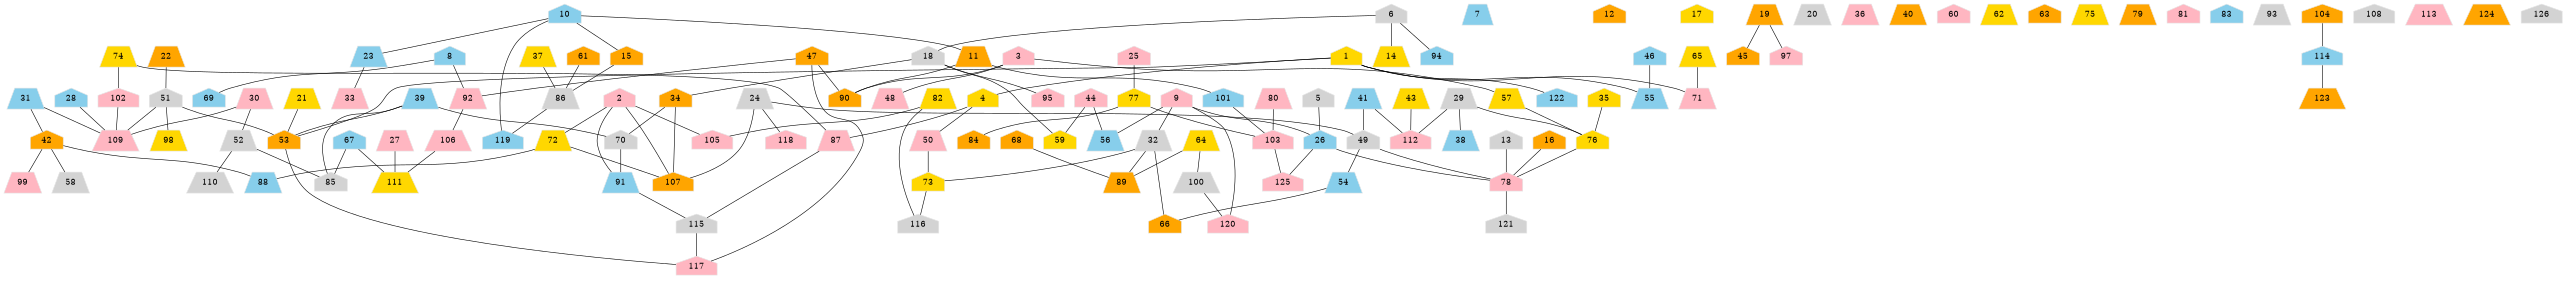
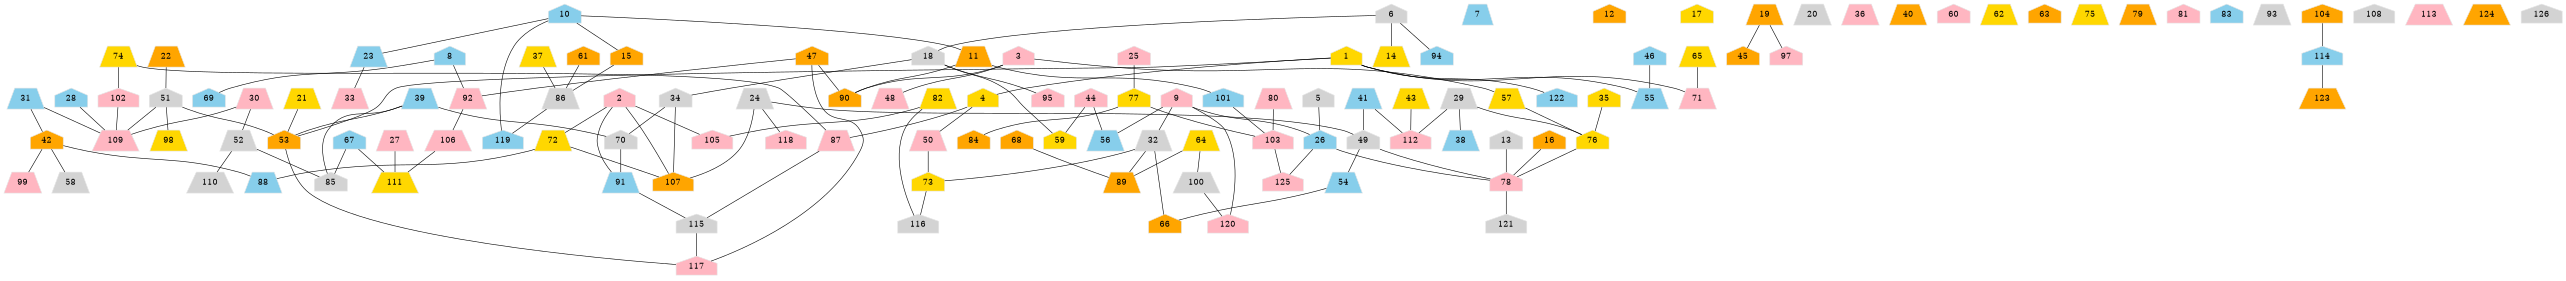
(676, 99) -> (676, 99)
